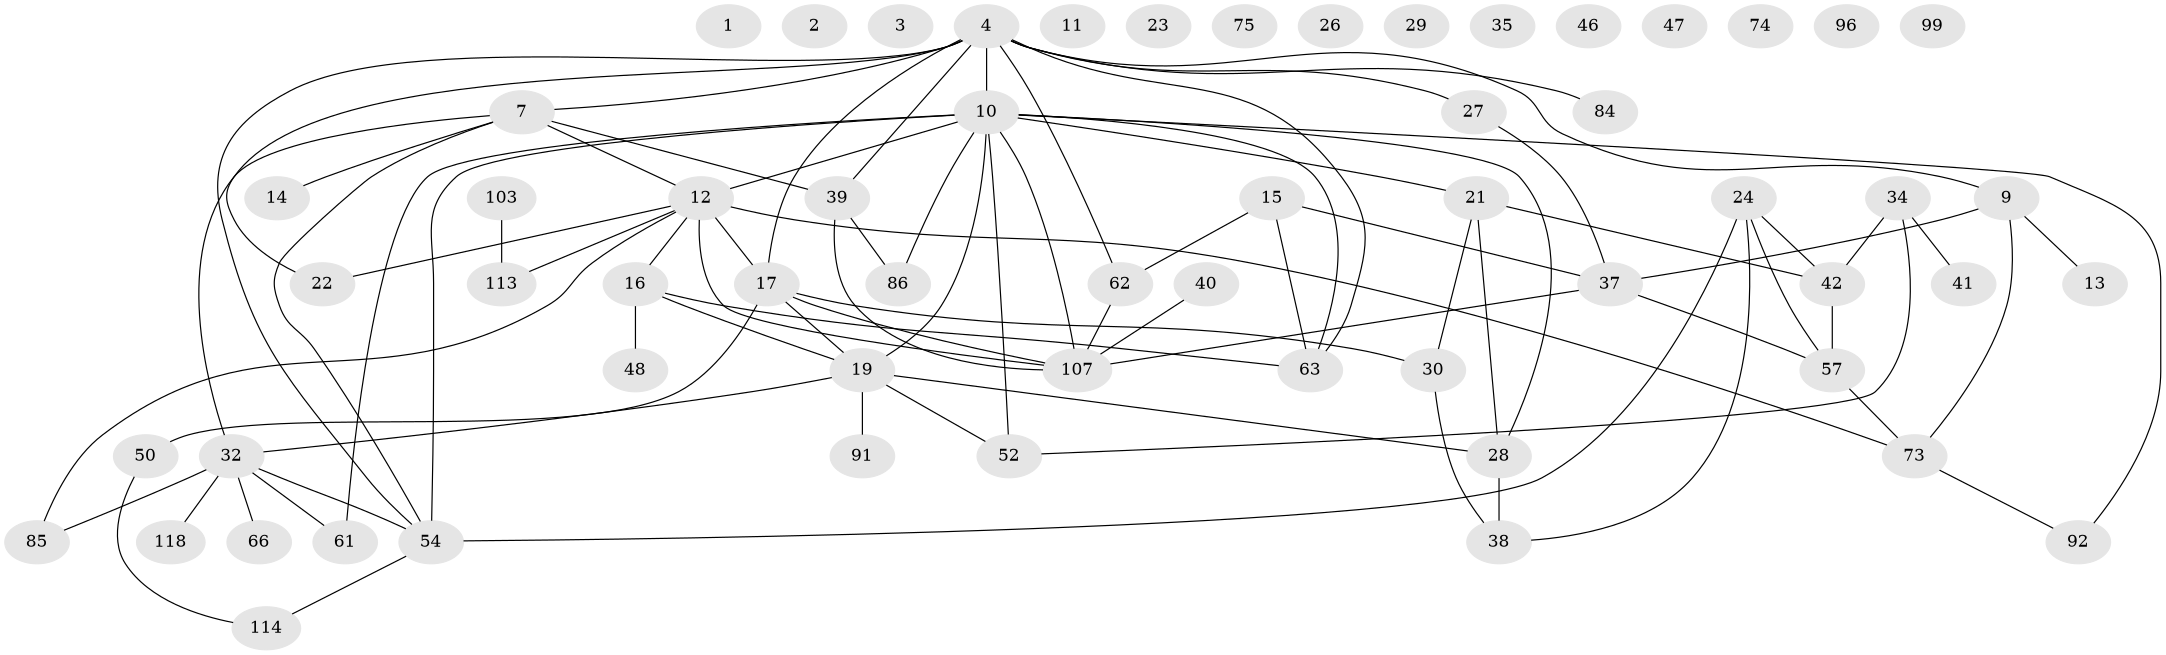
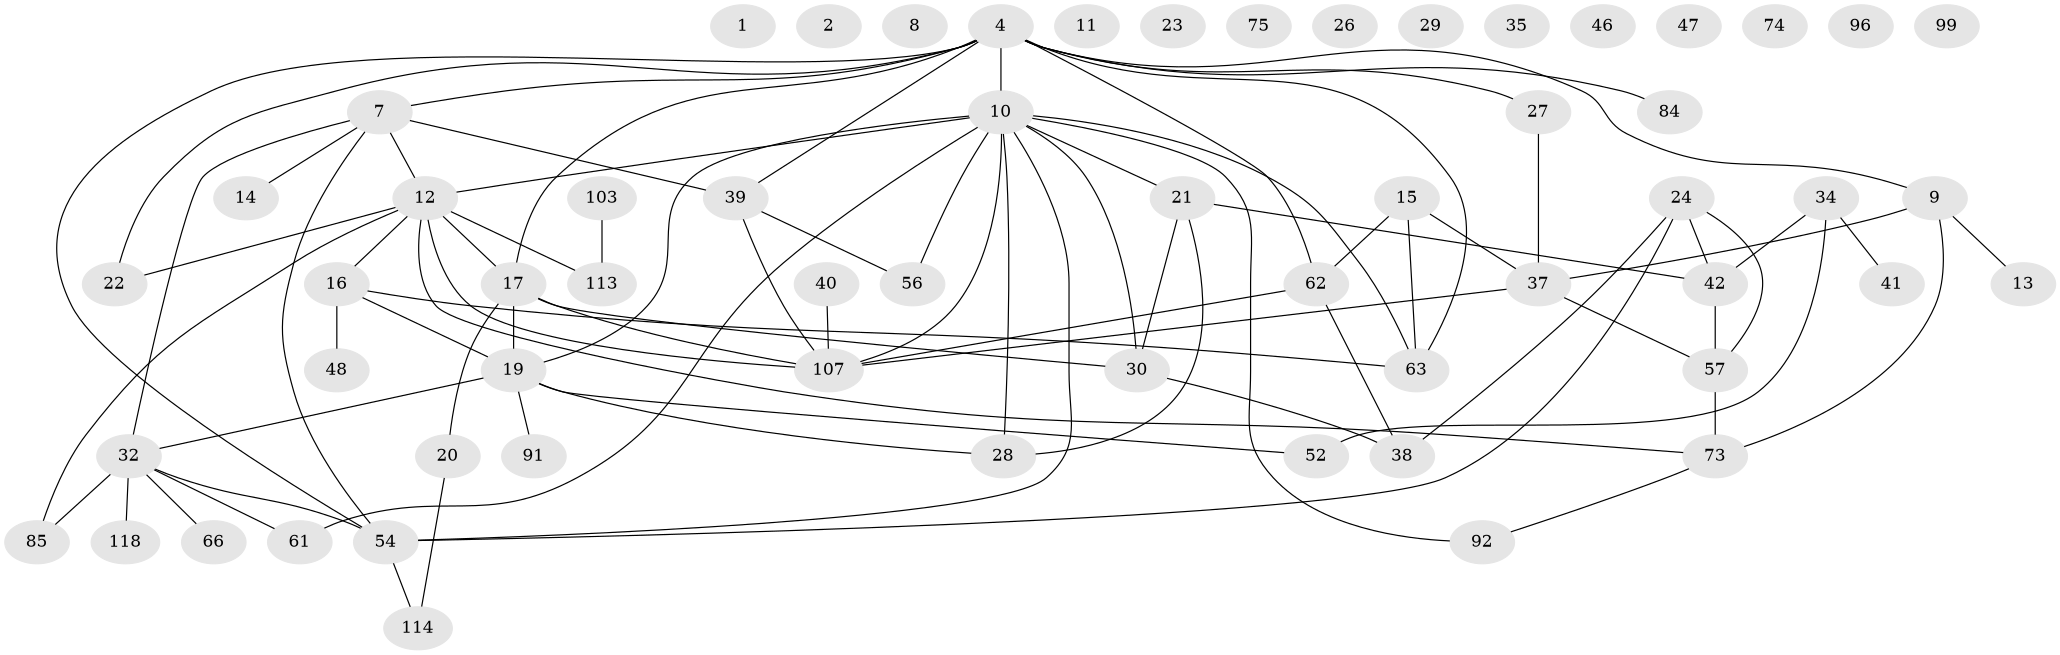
(901, 26) -> (915, 26)
(898, 284) -> (913, 284)
(1000, 284) -> (1109, 222)
(146, 456) -> (448, 456)
(1499, 499) -> (1361, 373)
